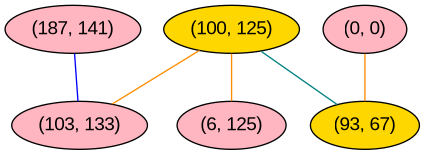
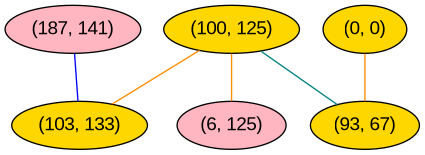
(365, 29) -> (365, 29)
(80, 125) -> (80, 125)
